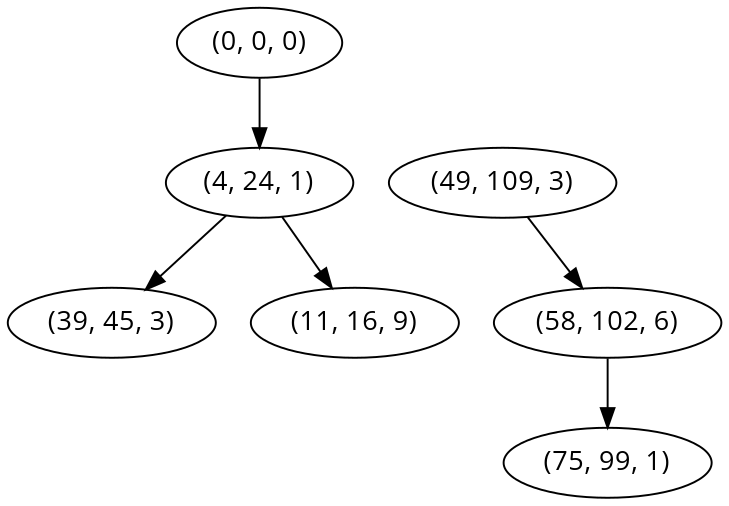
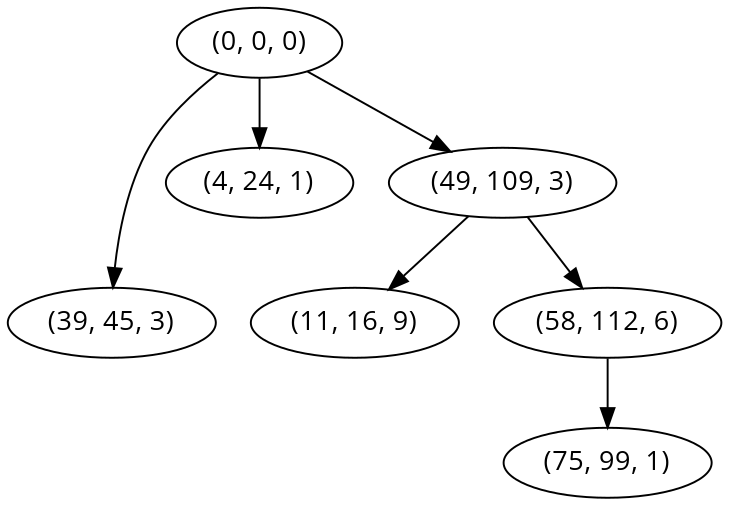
none -> (370, 107)
(301, 244) -> (436, 246)
(193, 246) -> (143, 158)
(608, 323) -> (608, 323)
